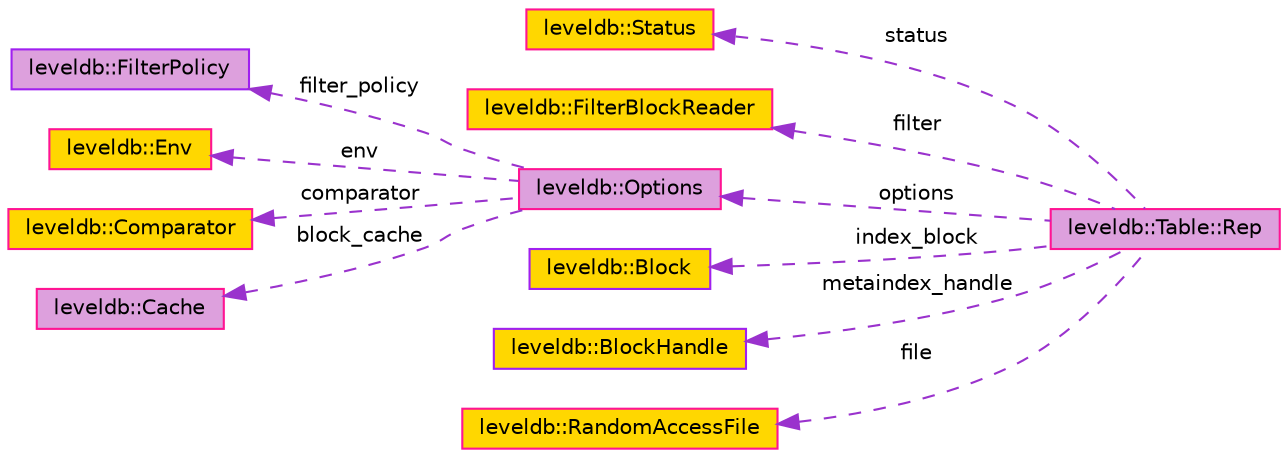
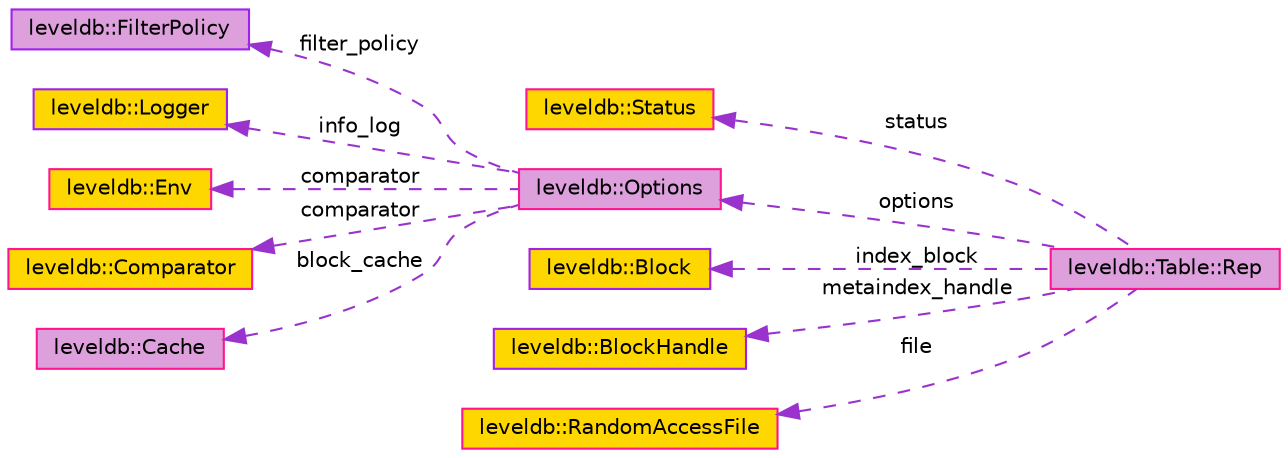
none -> (130, 109)
(620, 109) -> none
(357, 152) -> (357, 178)
